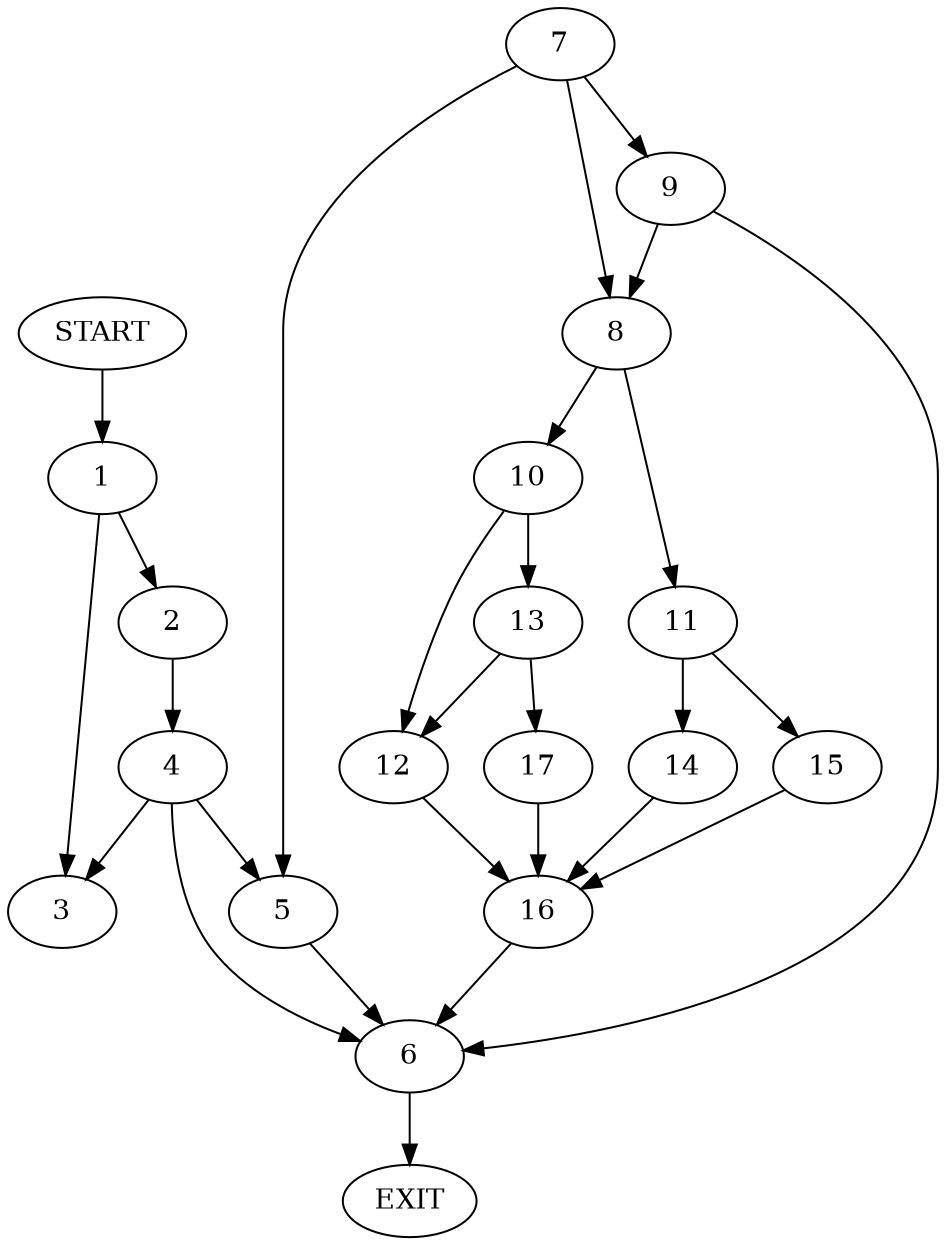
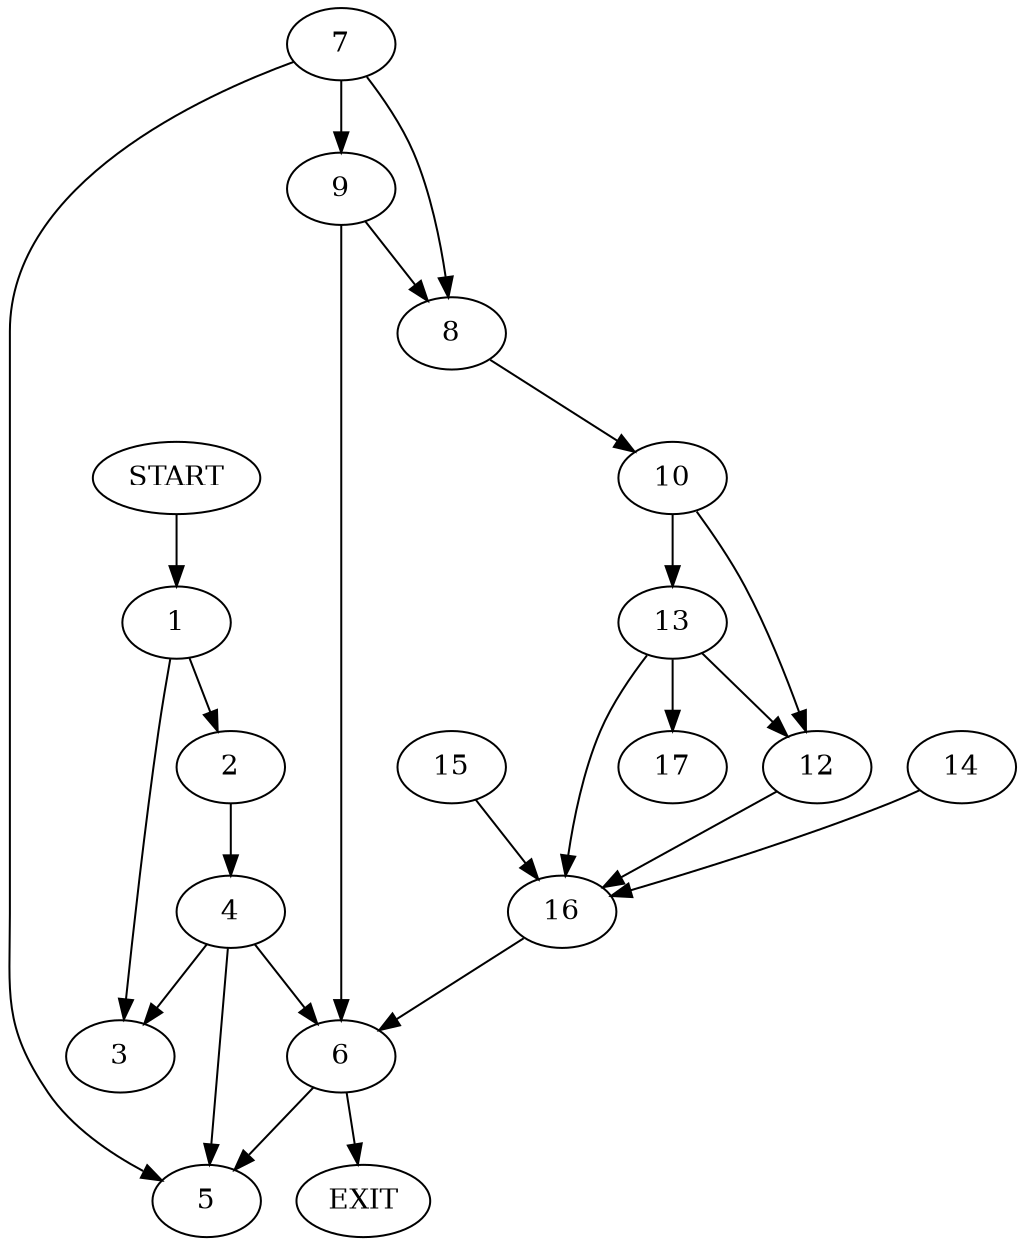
(683, 623) -> none
(538, 830) -> (593, 749)
(339, 976) -> (281, 1121)
